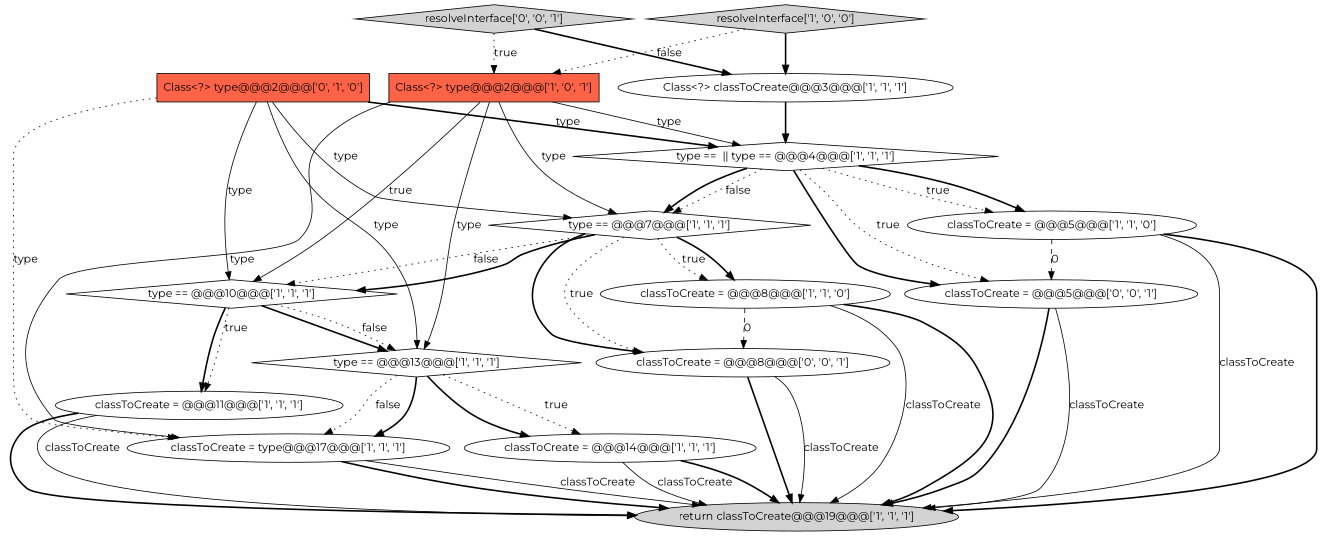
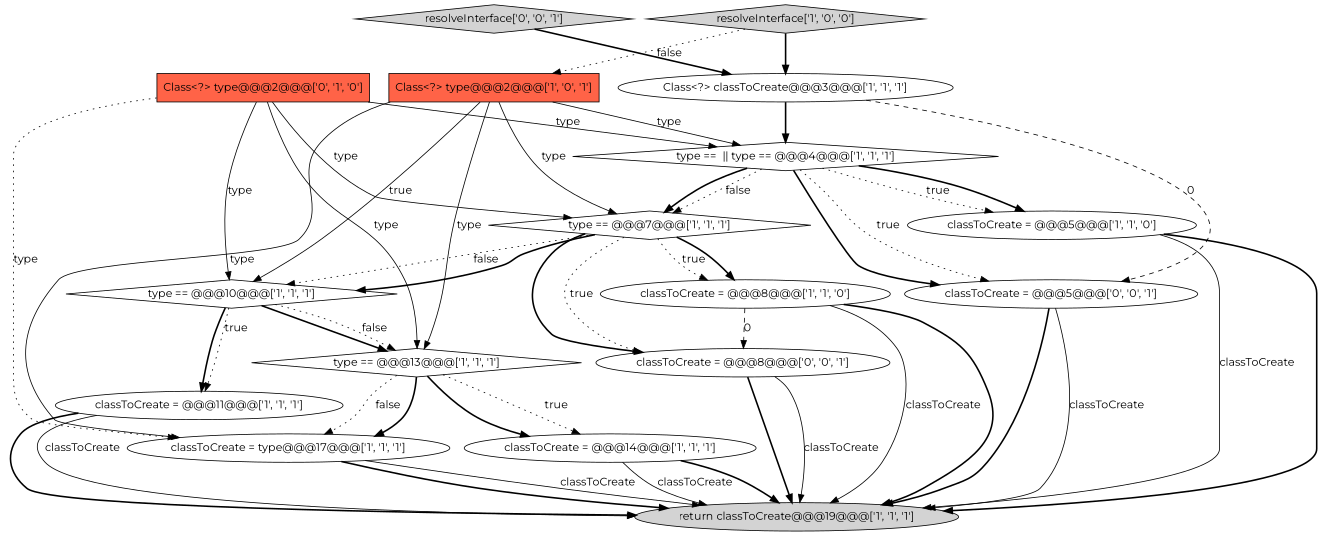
(494, 49) -> none
(538, 124) -> (538, 124)
(1052, 256) -> (1100, 154)
